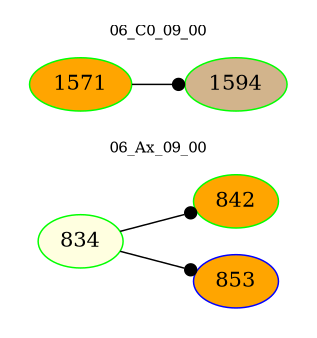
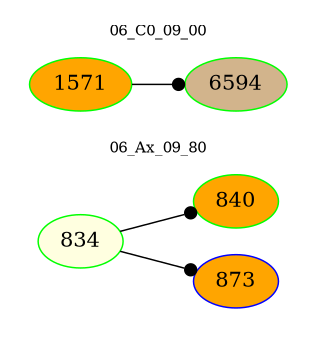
(236, 84) -> (236, 84)
(158, 149) -> (158, 149)
(236, 201) -> (236, 201)
(236, 281) -> (236, 281)
